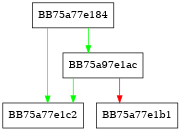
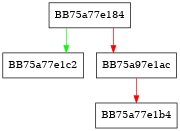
(88, 37) -> (113, 37)
(73, 87) -> none
(137, 116) -> (136, 116)
